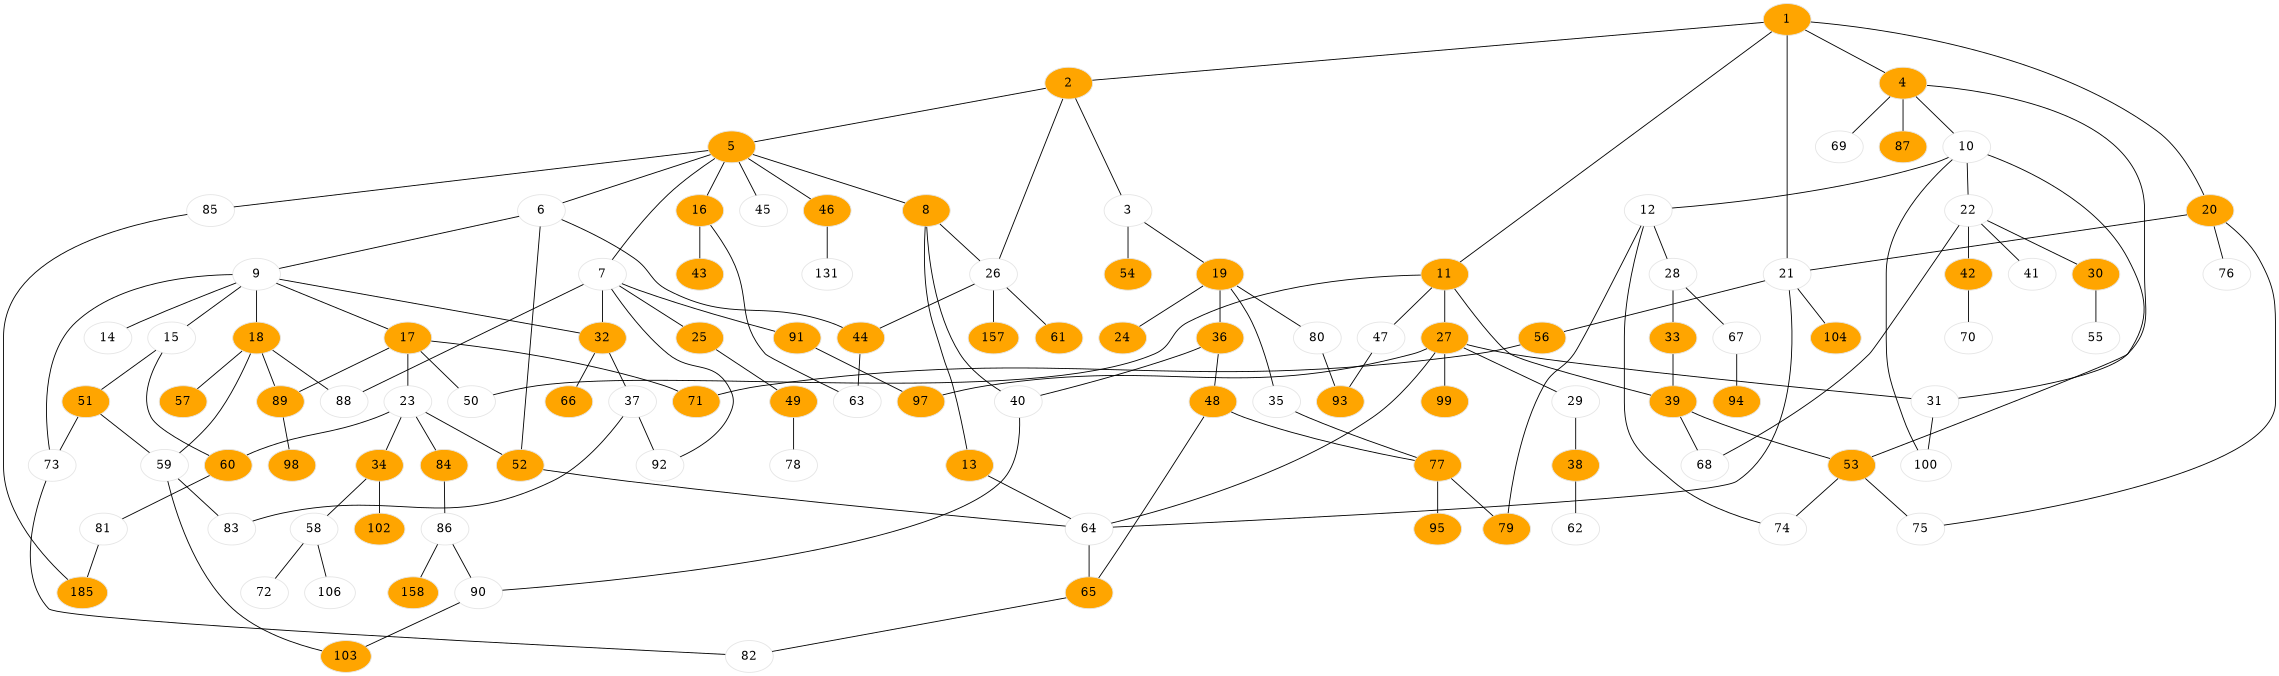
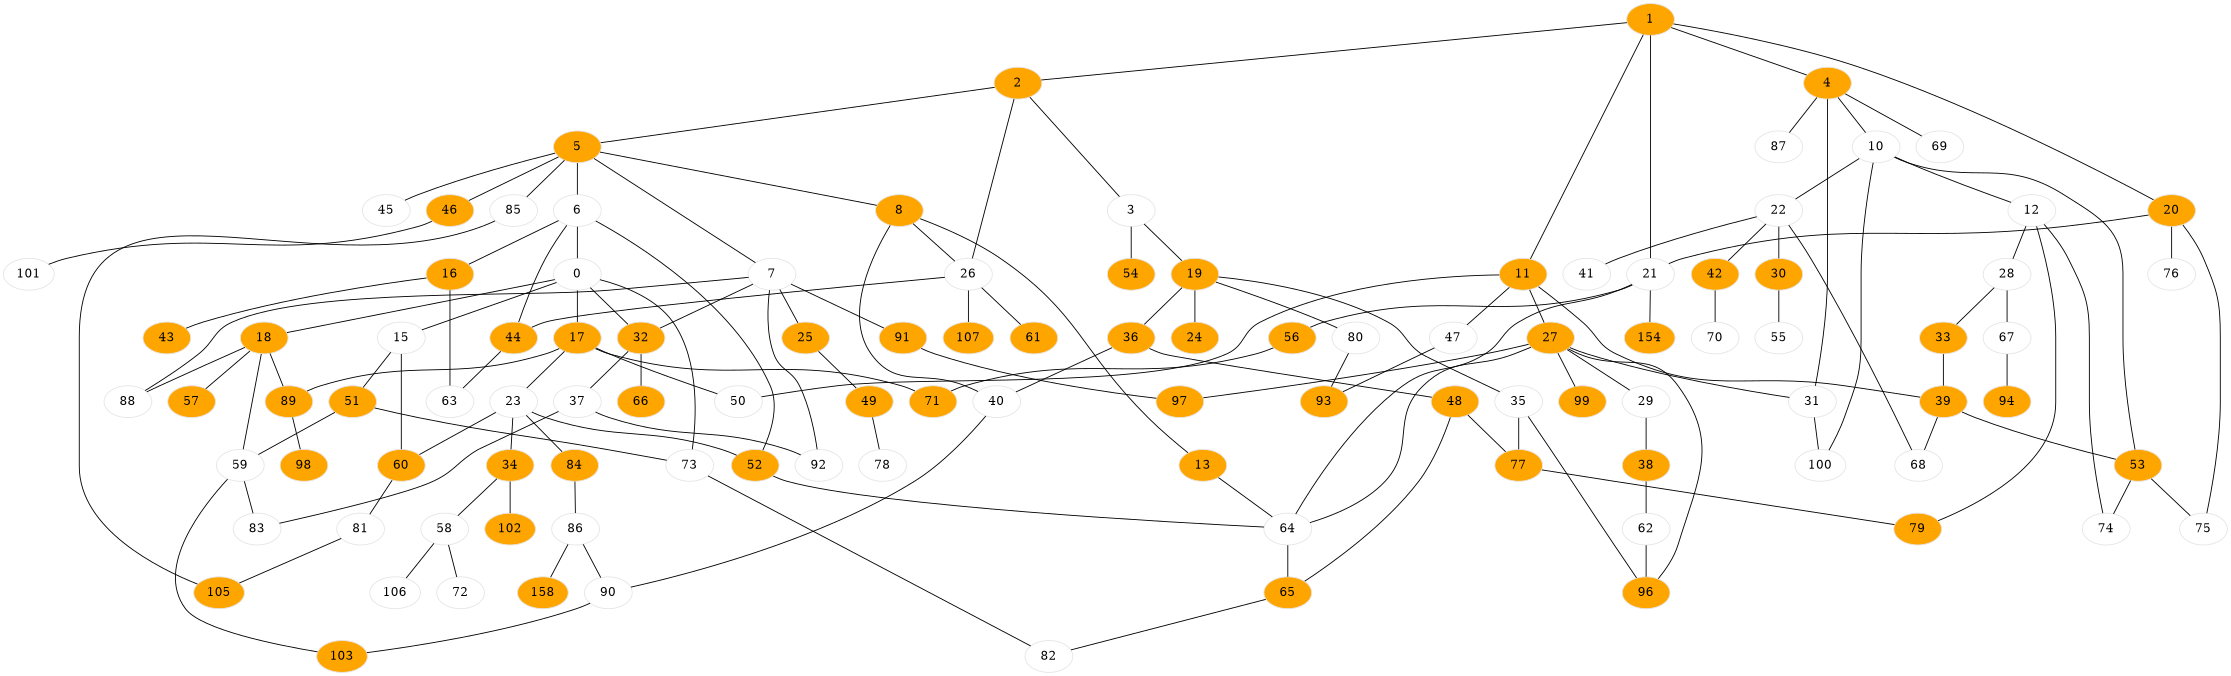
(1903, 147) -> (1779, 147)
(716, 179) -> (514, 242)
(257, 274) -> (577, 274)
(827, 274) -> (29, 274)
(108, 338) -> none
(994, 338) -> (968, 338)
(1836, 338) -> (1650, 338)
(1438, 529) -> none
(82, 593) -> (219, 593)
none -> (1646, 593)
